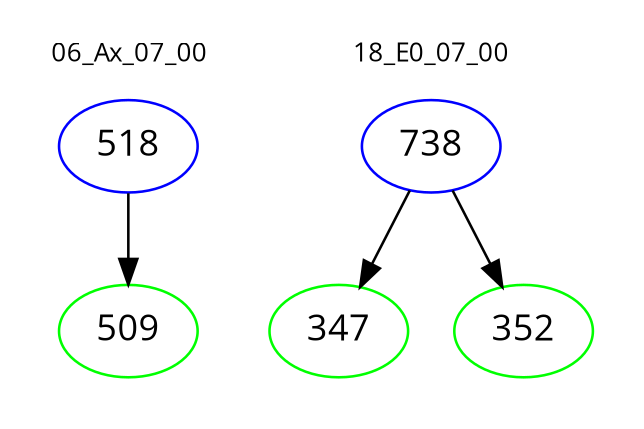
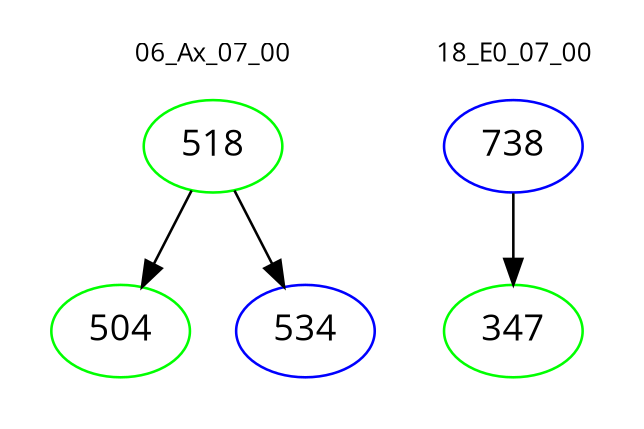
(128, 146) -> (213, 146)
(128, 331) -> (121, 331)
none -> (305, 331)
(524, 331) -> none
